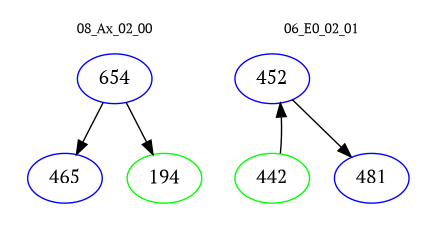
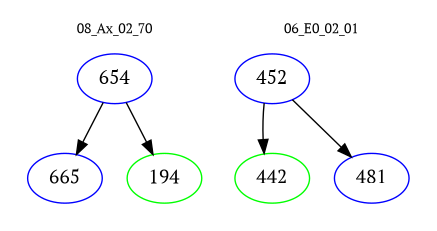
(115, 30) -> (115, 30)
(281, 135) -> (263, 121)
(65, 178) -> (65, 178)
